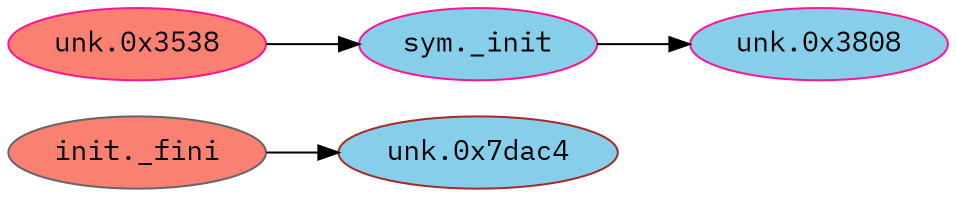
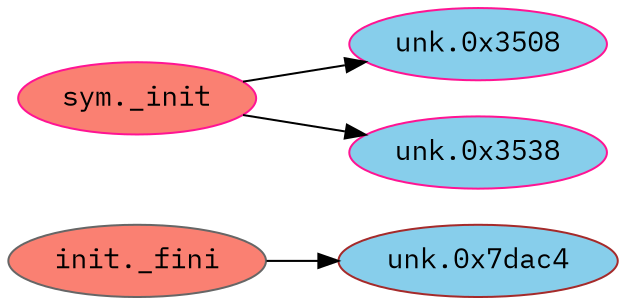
(137, 44) -> (478, 153)
(303, 44) -> (294, 123)
(478, 44) -> (137, 98)
(819, 44) -> (478, 44)
